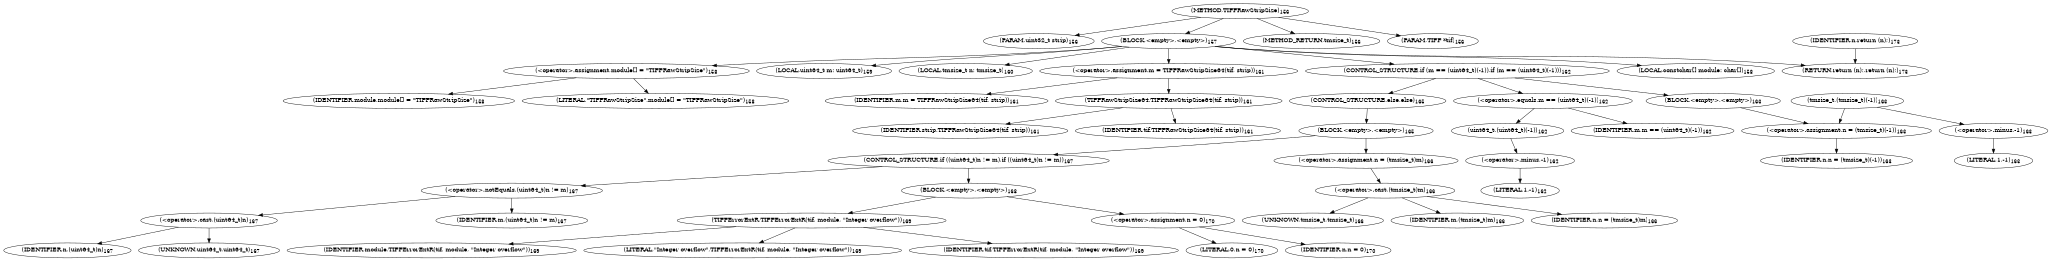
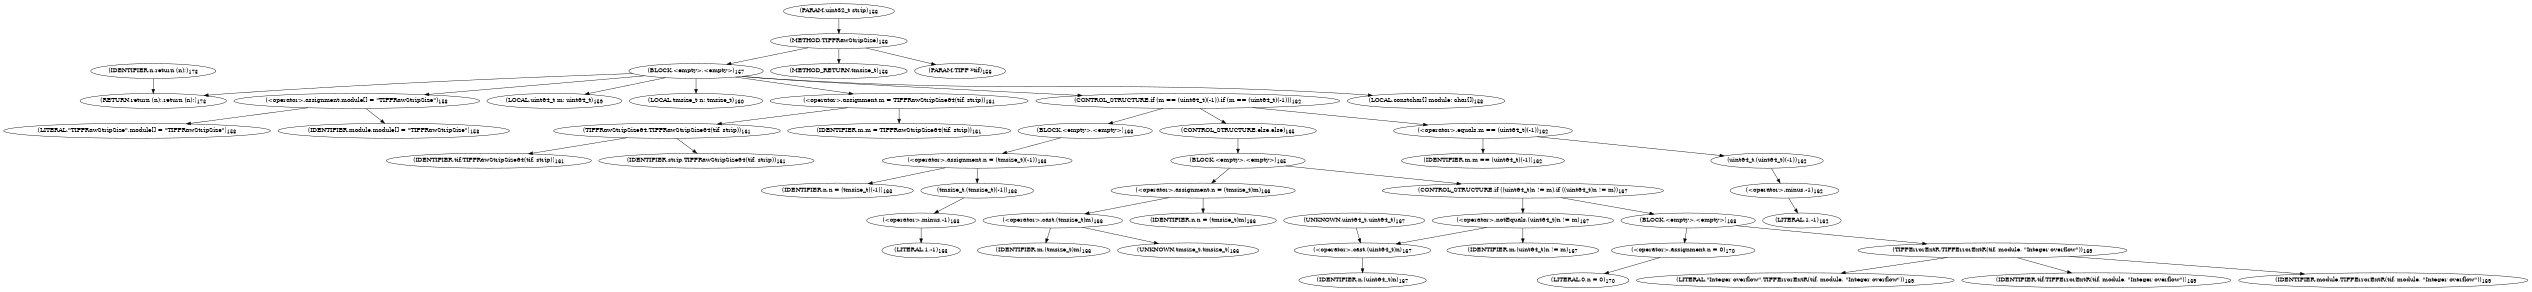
(1140, 26) -> (839, 24)
(1843, 114) -> (977, 174)
(1492, 205) -> (1203, 204)
(209, 233) -> (1358, 233)
(1338, 250) -> none
